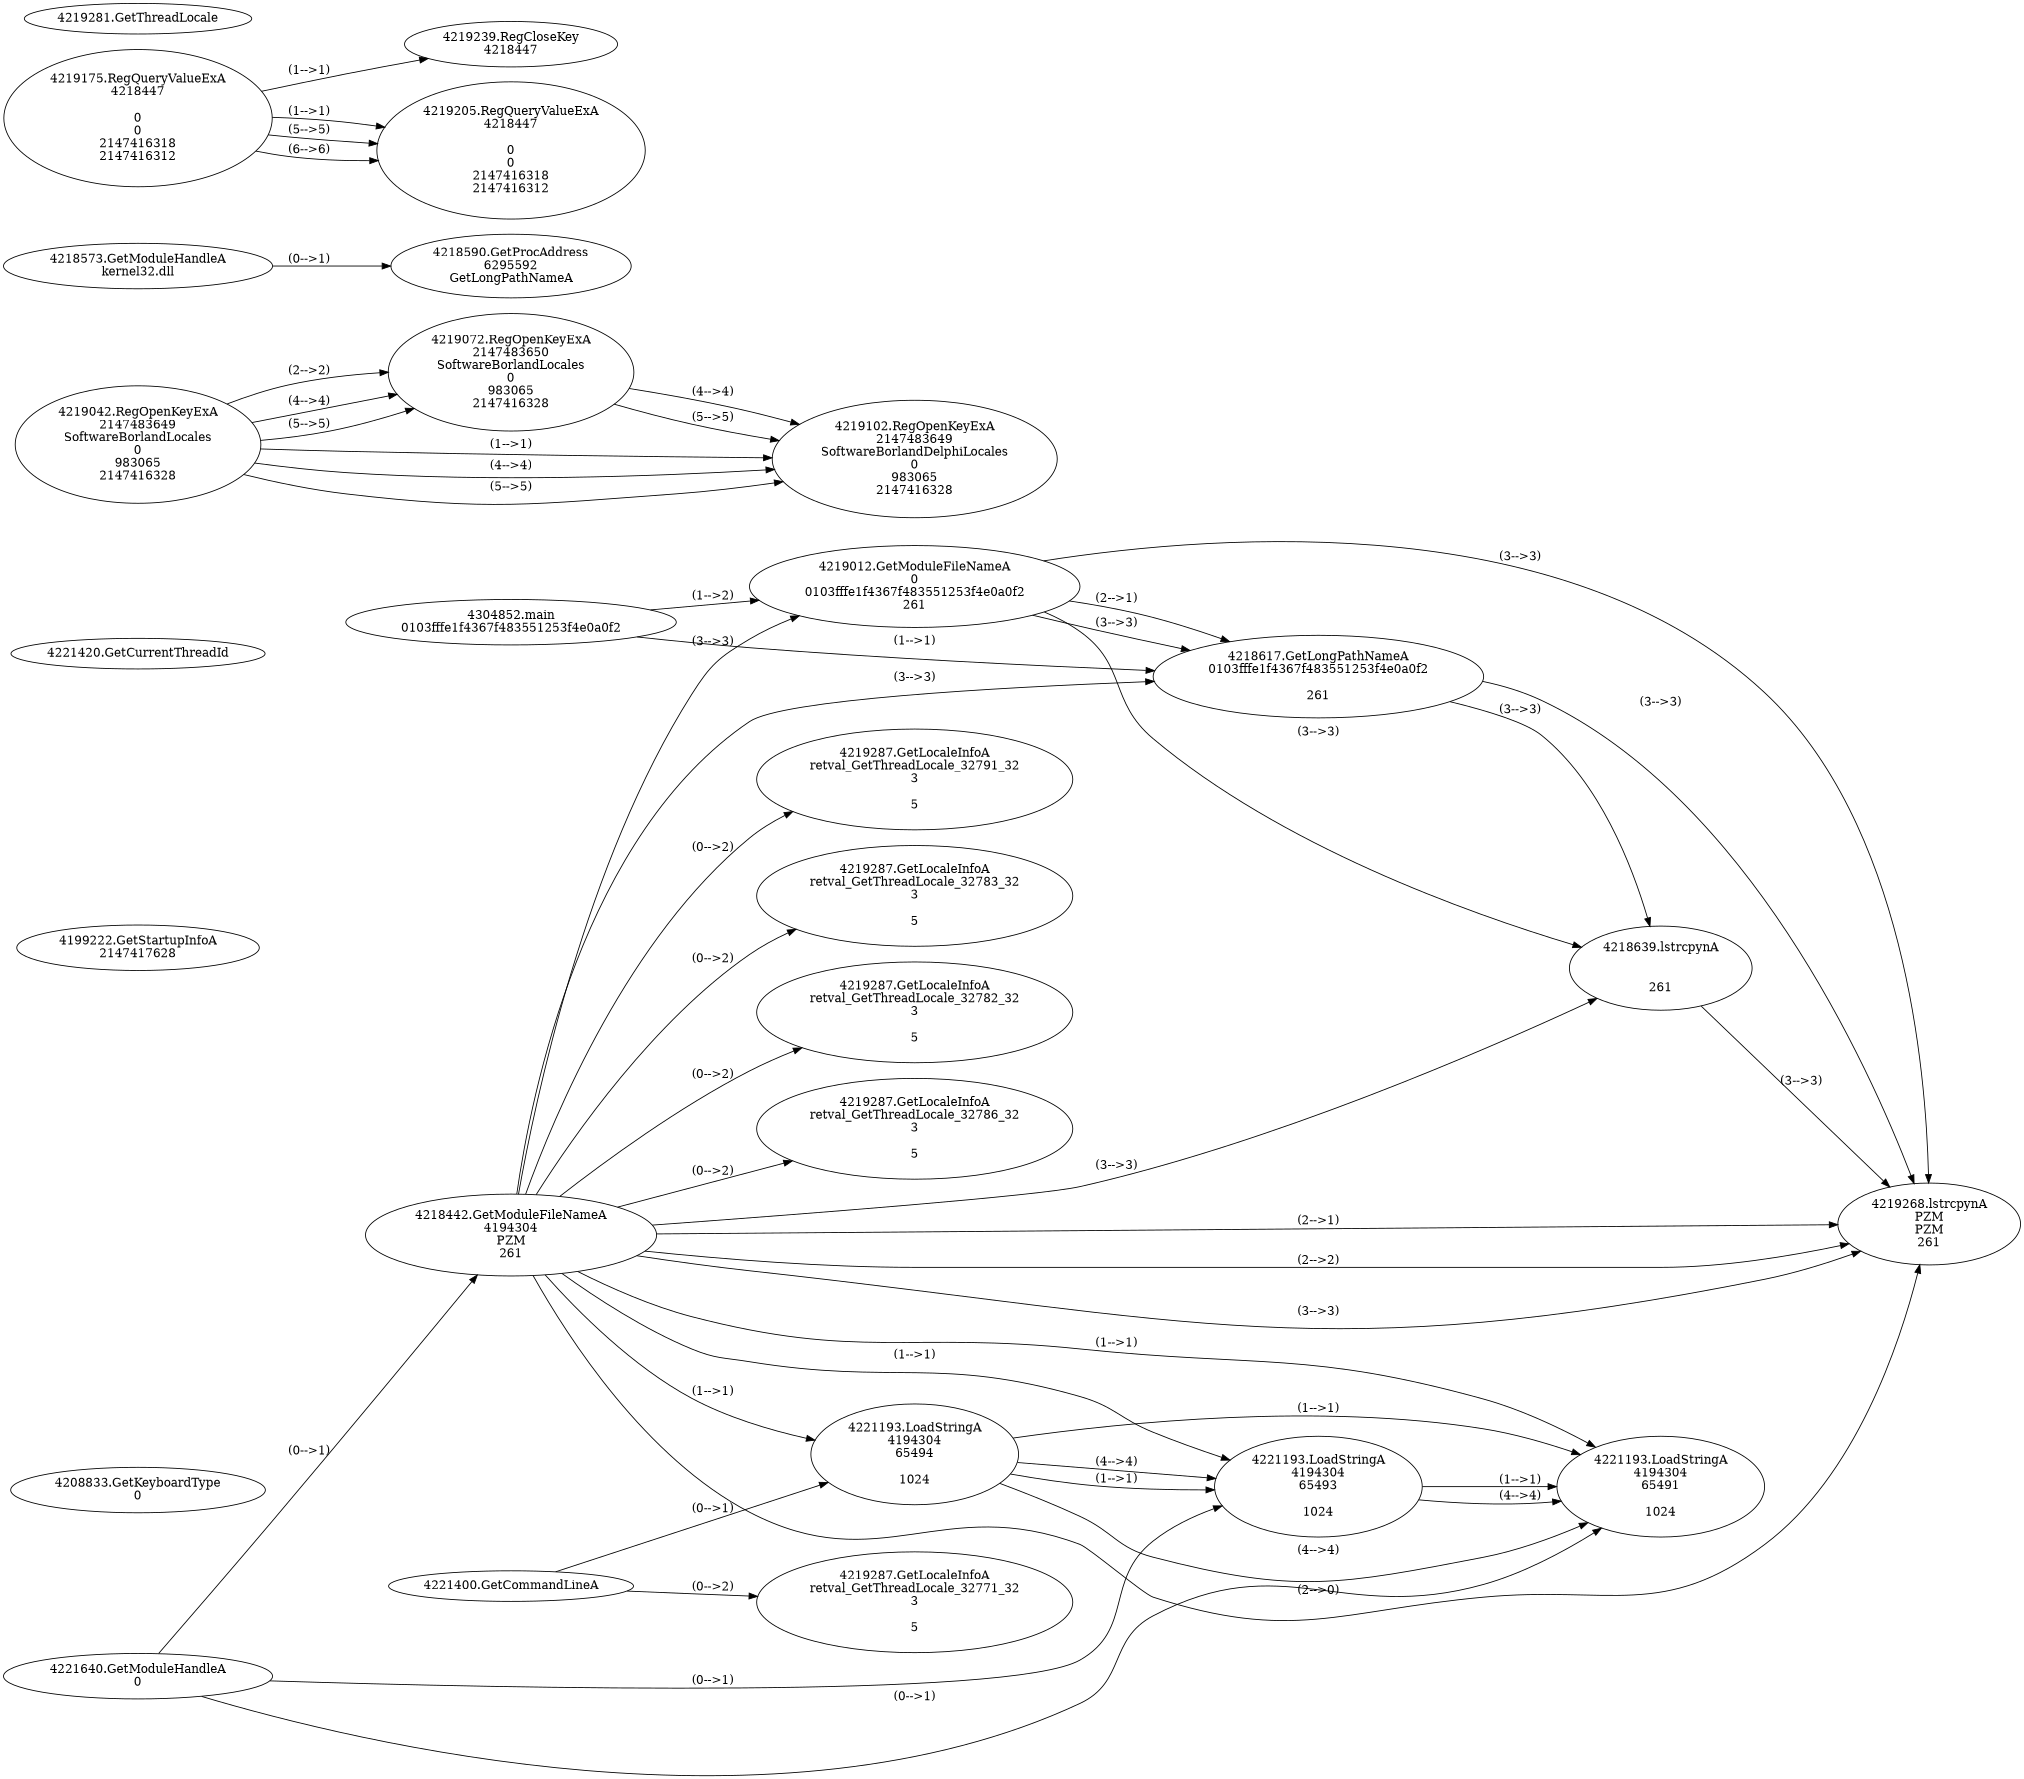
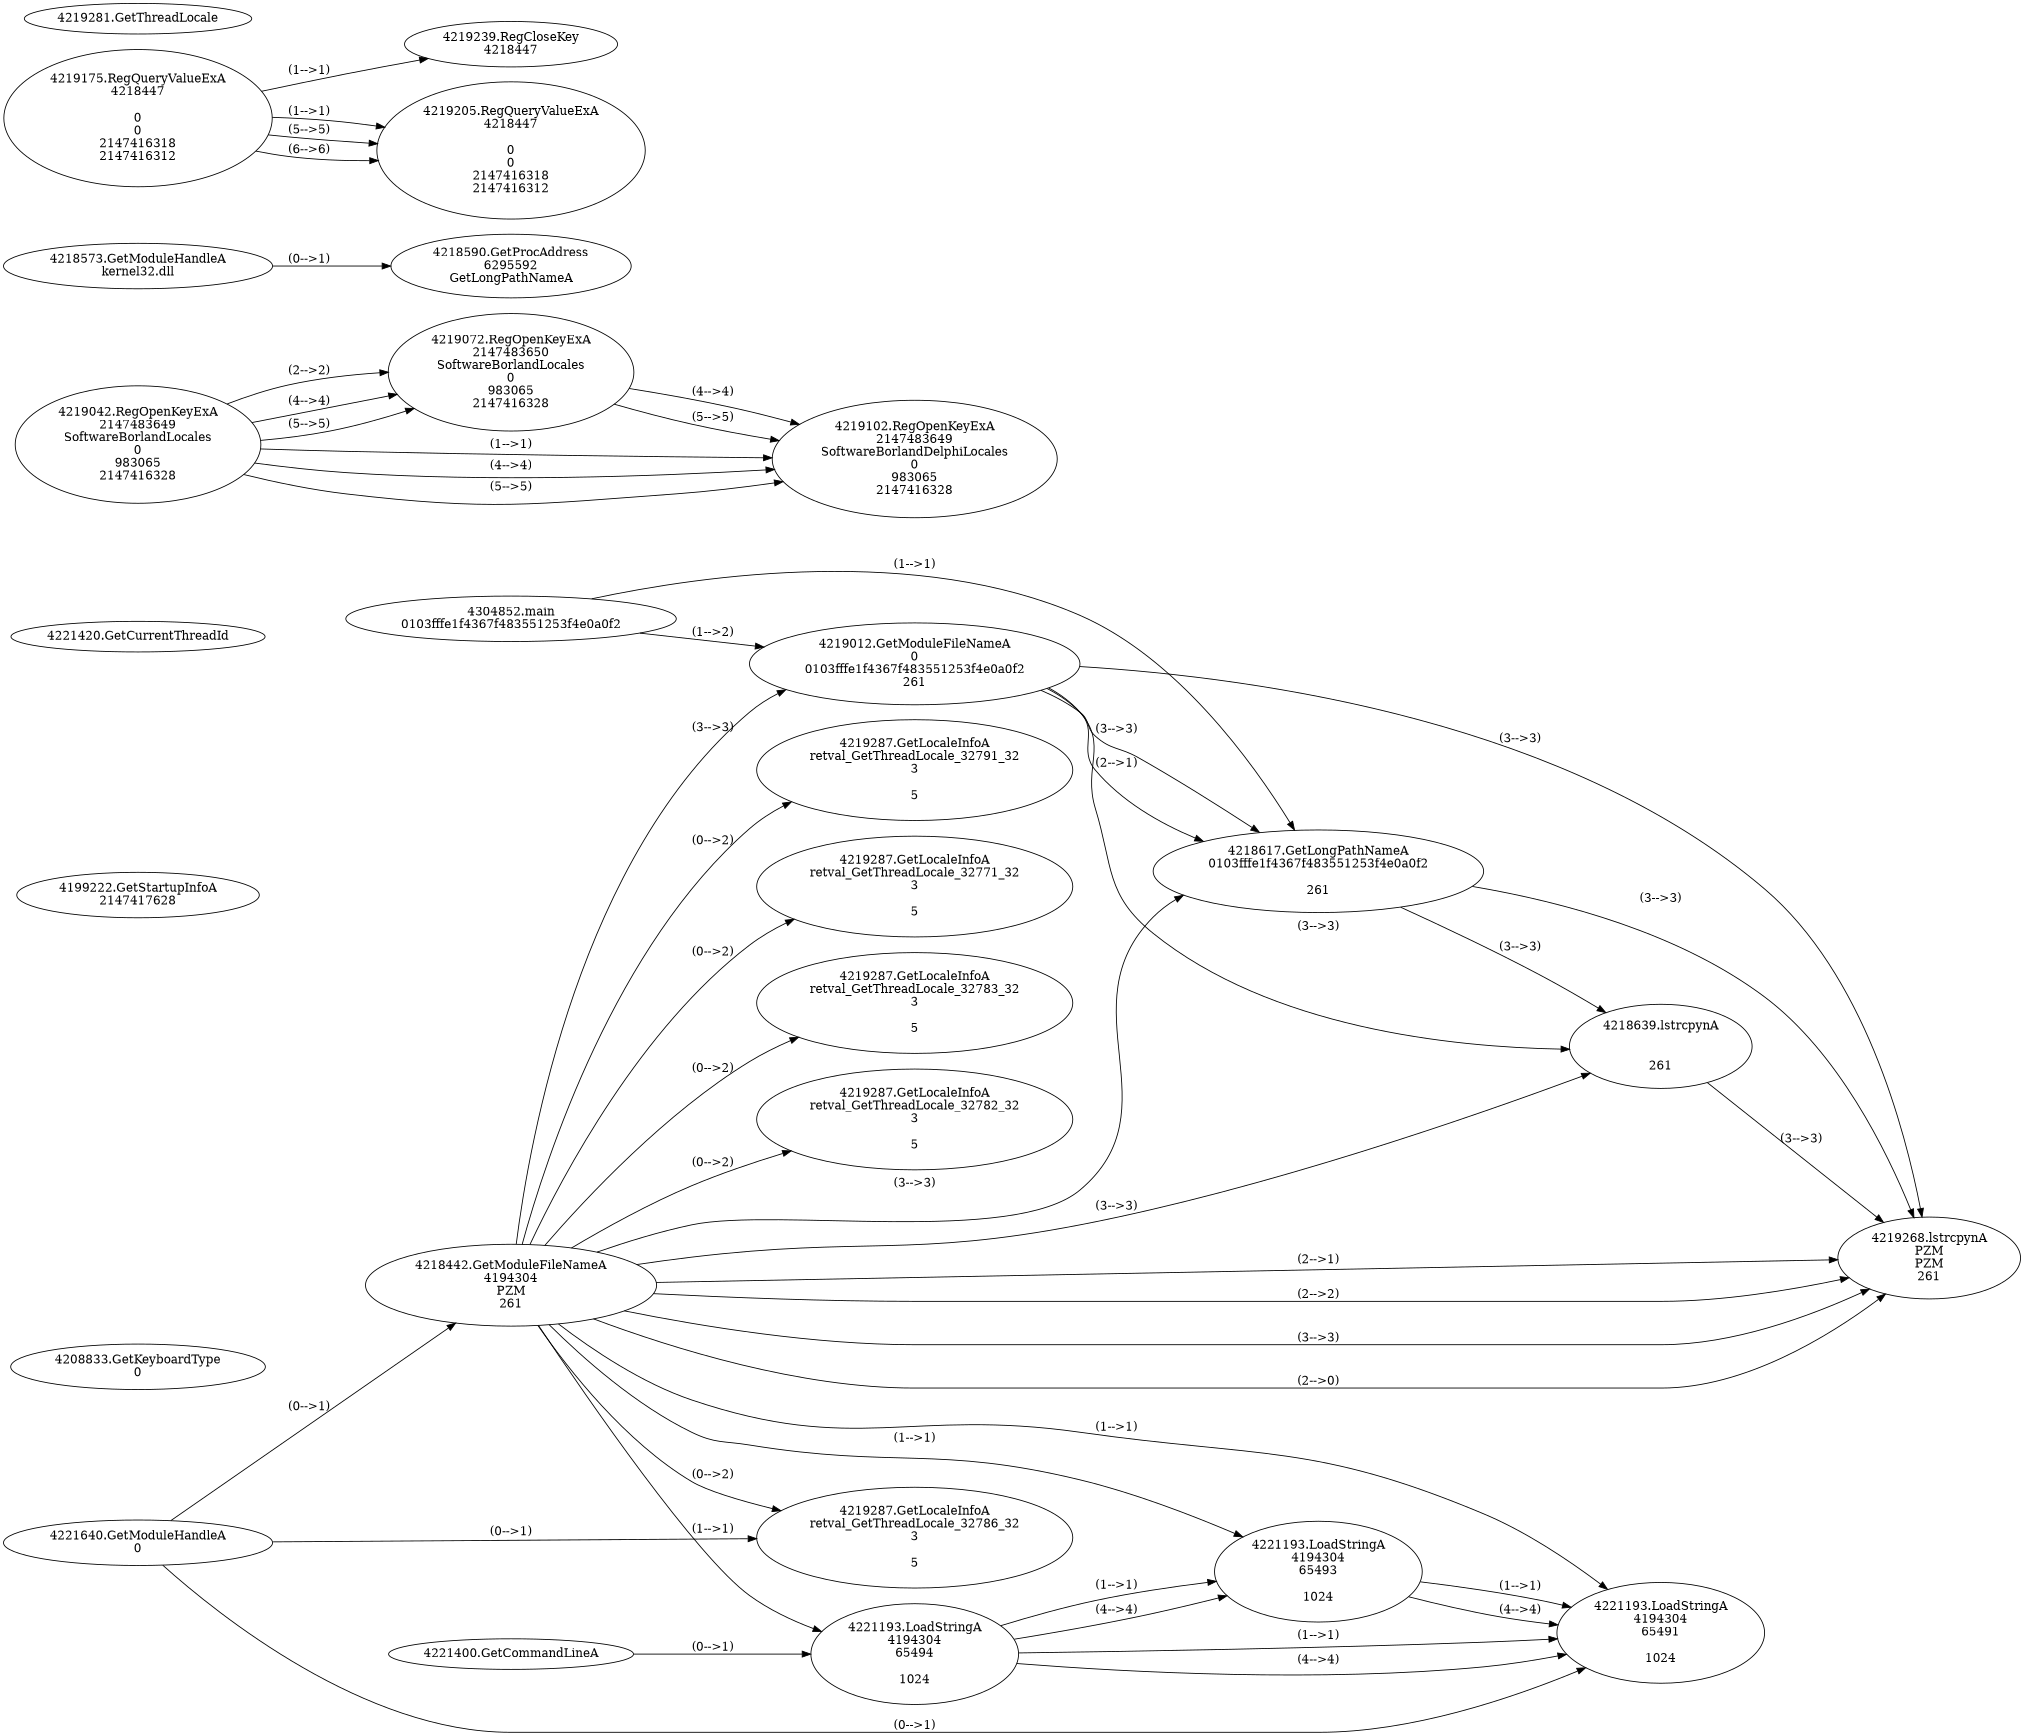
(688, 1594) -> (636, 1065)
(782, 1687) -> (510, 1540)
